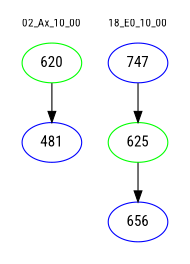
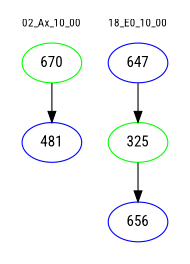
(52, 63) -> (52, 63)
(138, 63) -> (138, 63)
(138, 142) -> (138, 142)
